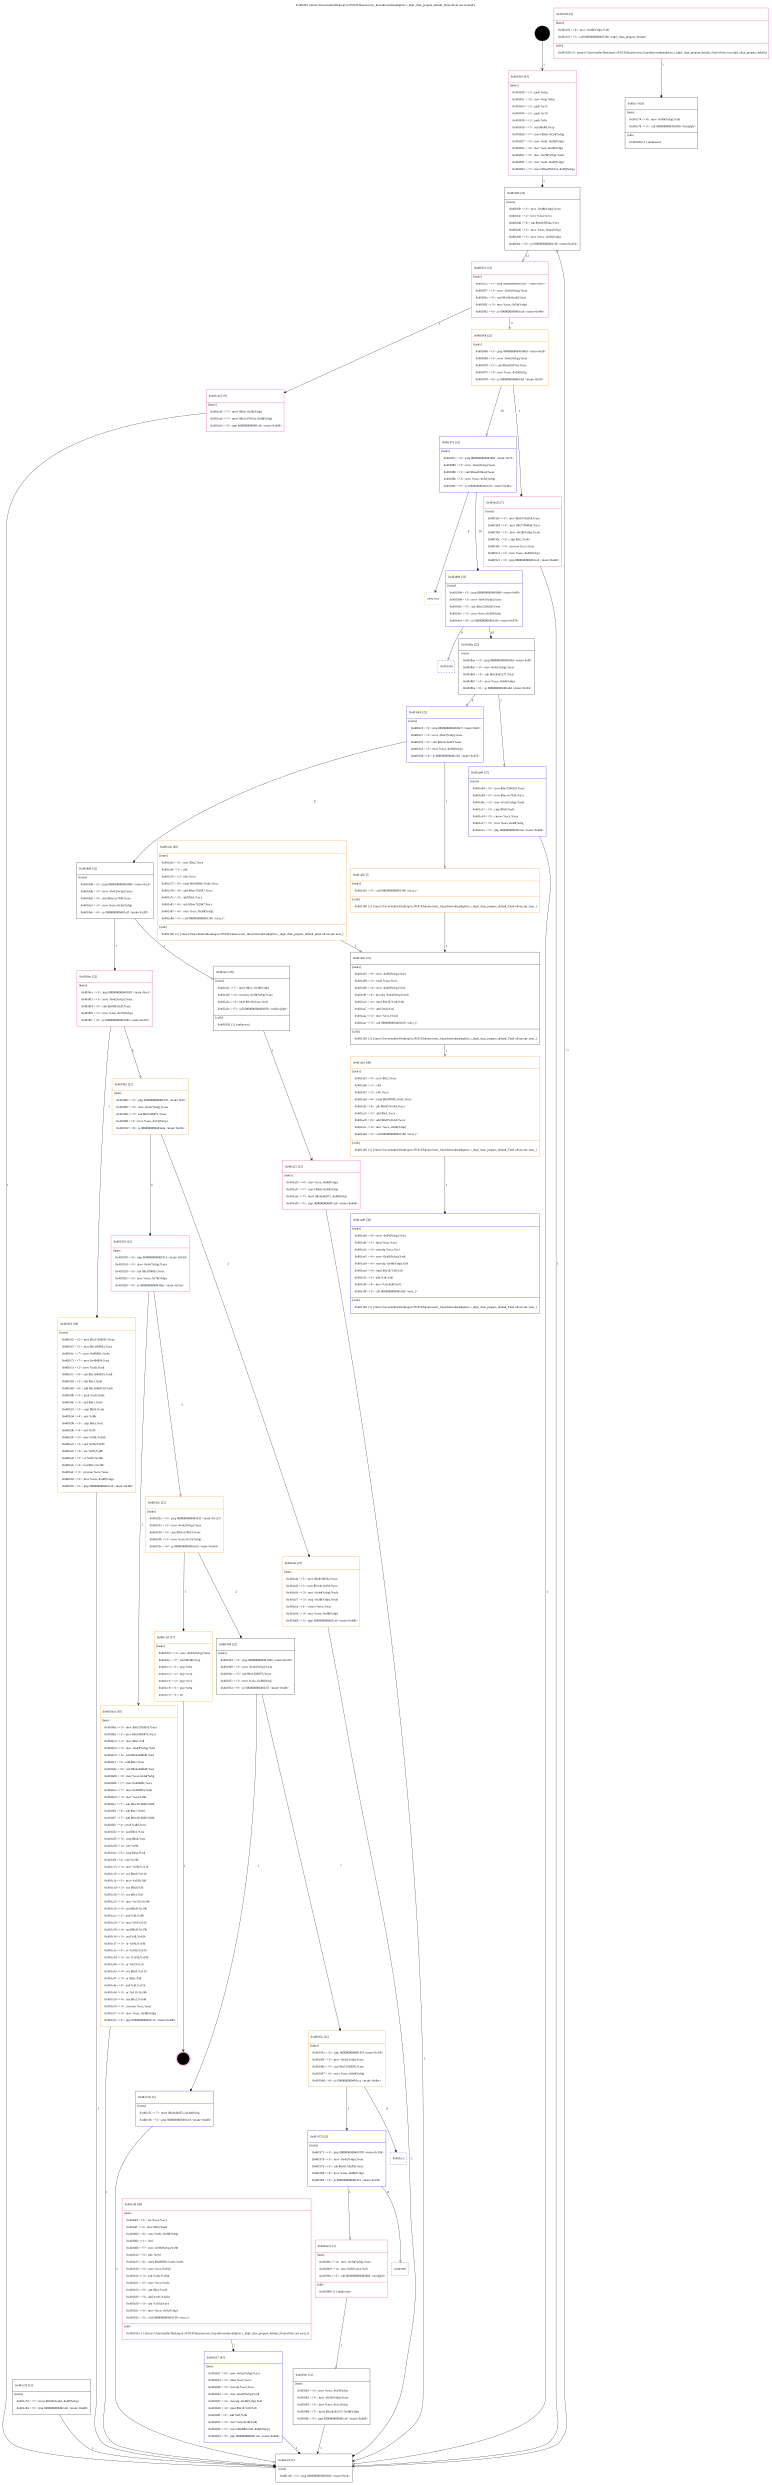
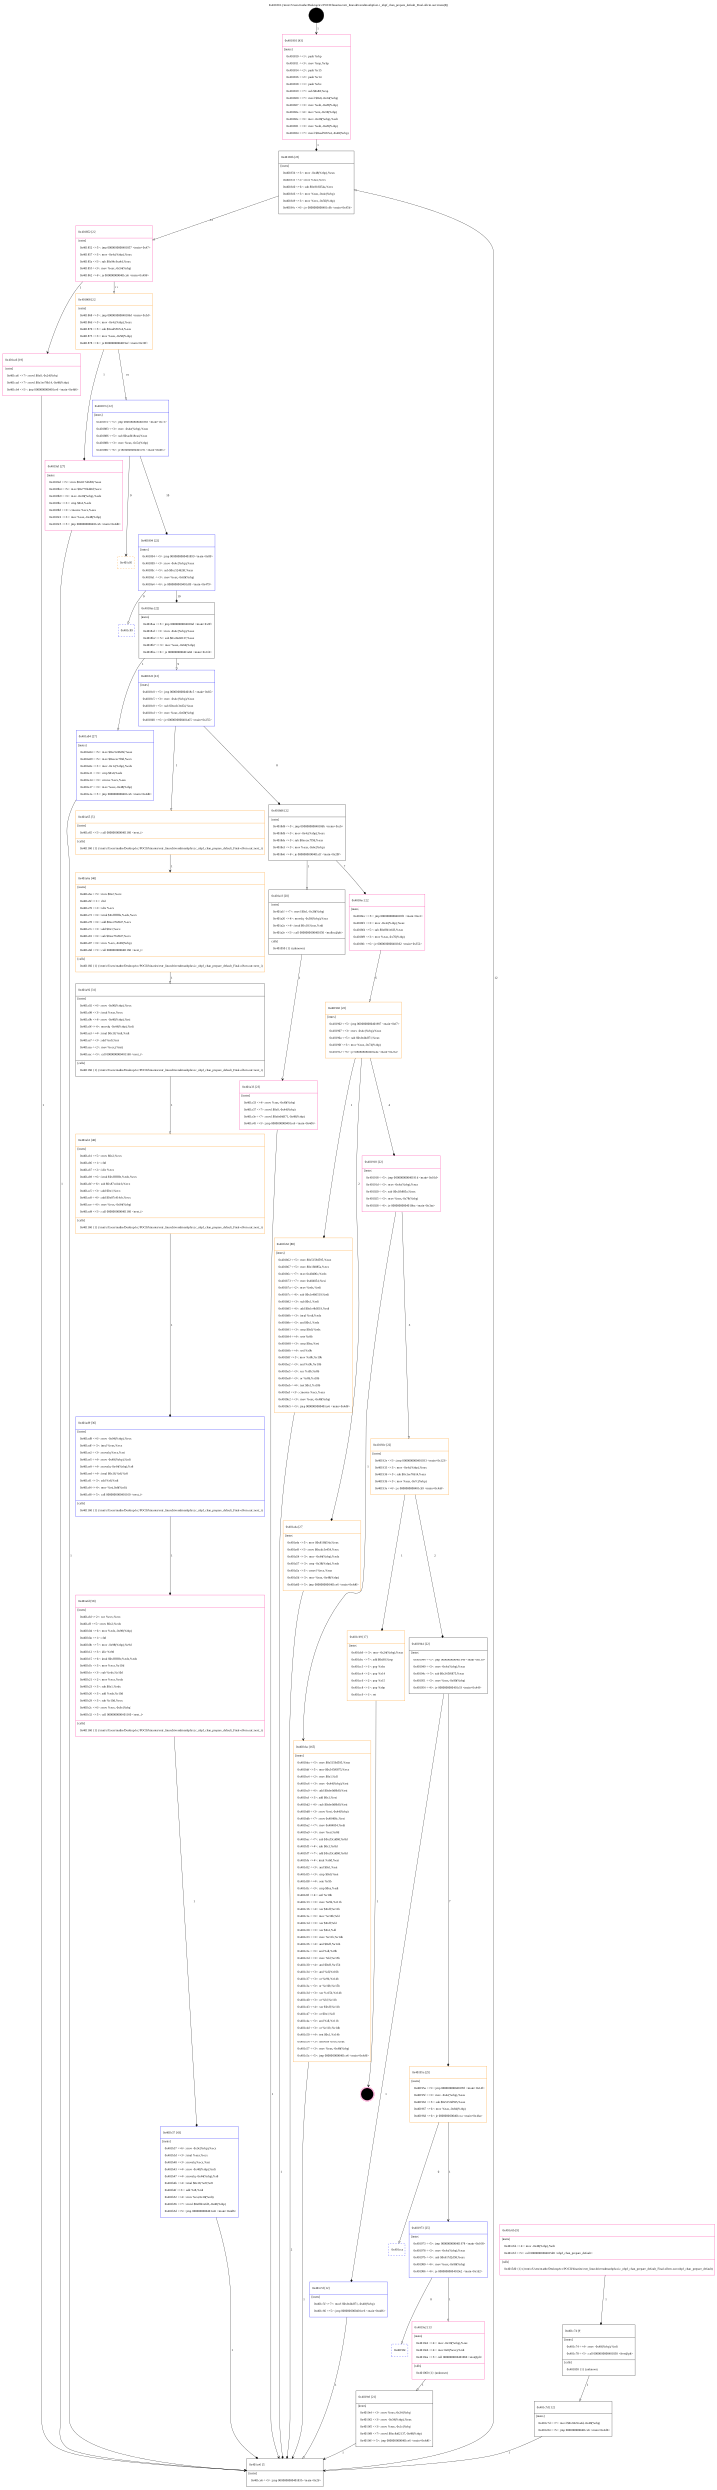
(445, 931) -> (170, 862)
(101, 1171) -> (338, 1146)
none -> (170, 1554)
(382, 2117) -> (419, 2182)
none -> (585, 2387)
